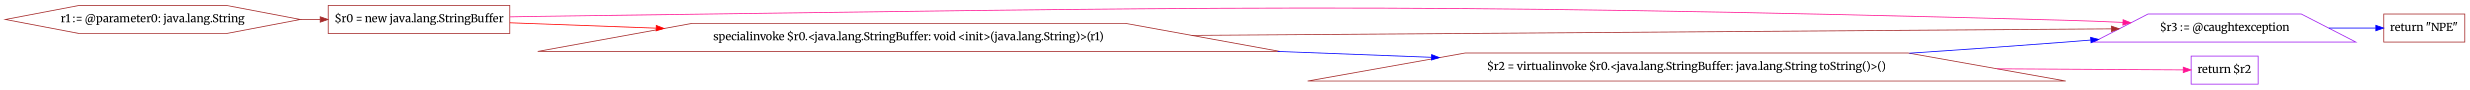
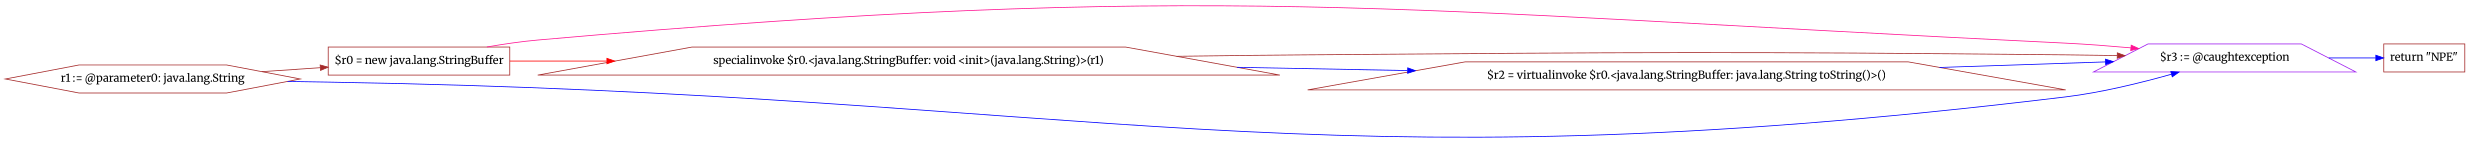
(2225, 70) -> none
none -> (1231, 130)
